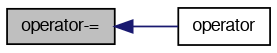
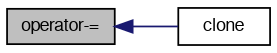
(224, 26) -> (224, 26)
